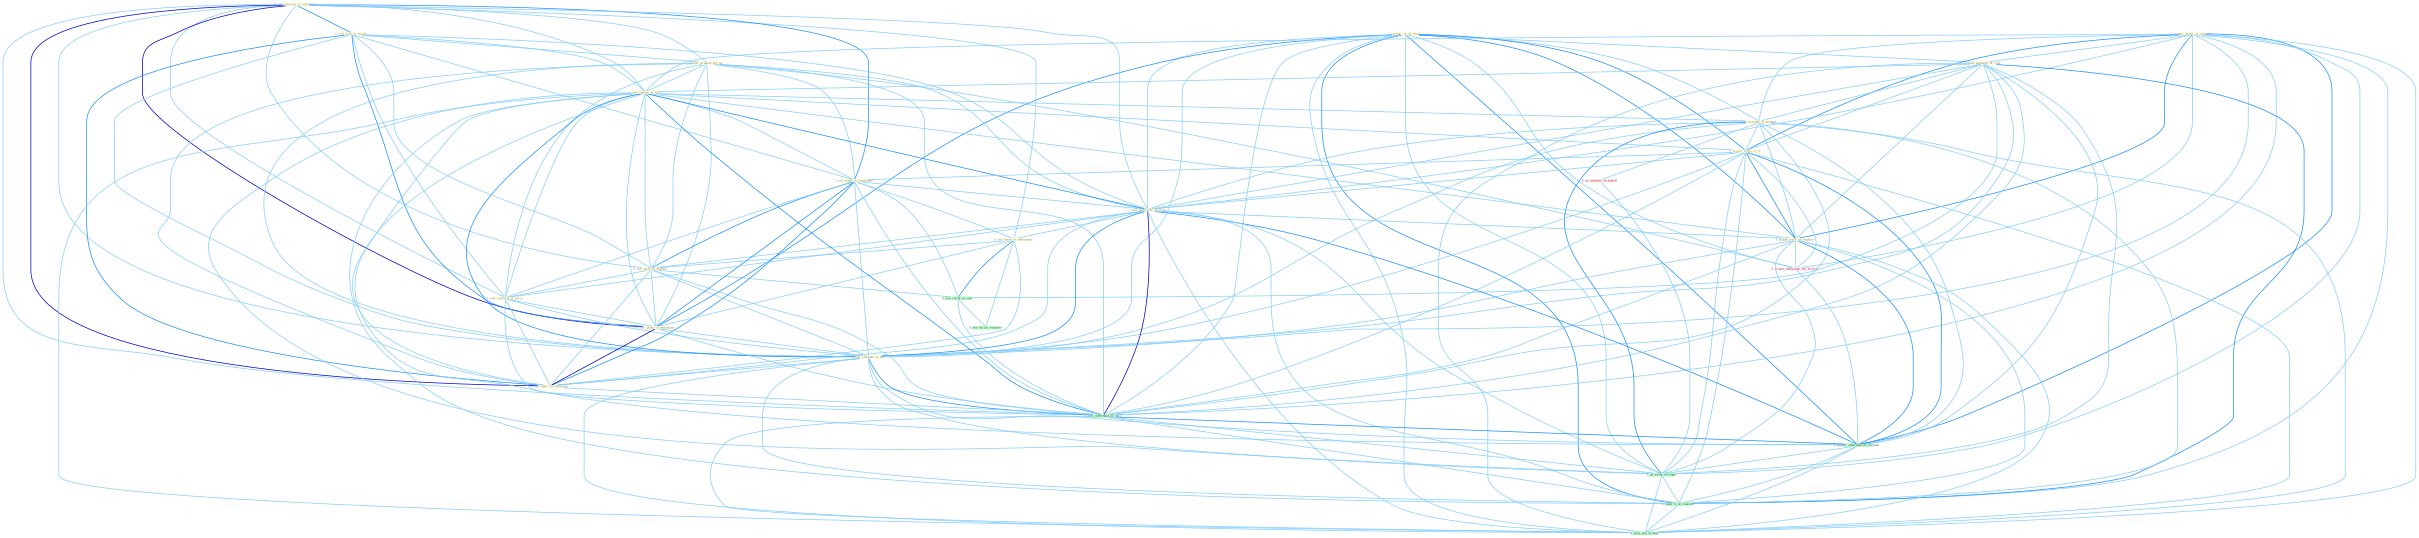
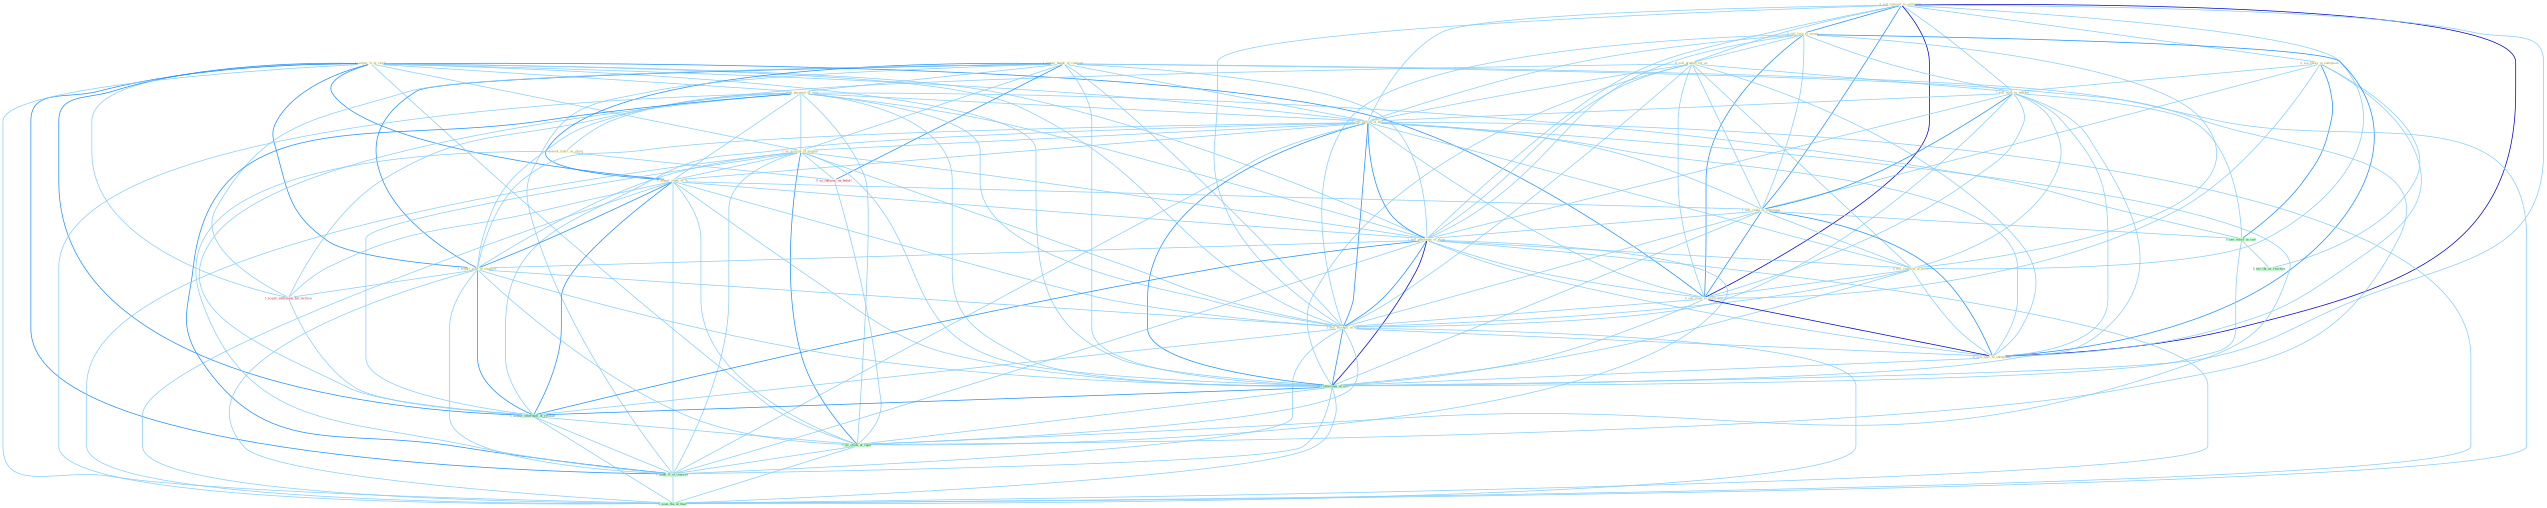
none -> (1045, 91)
none -> (566, 151)
(1071, 227) -> (1561, 277)
(2231, 289) -> (955, 119)
